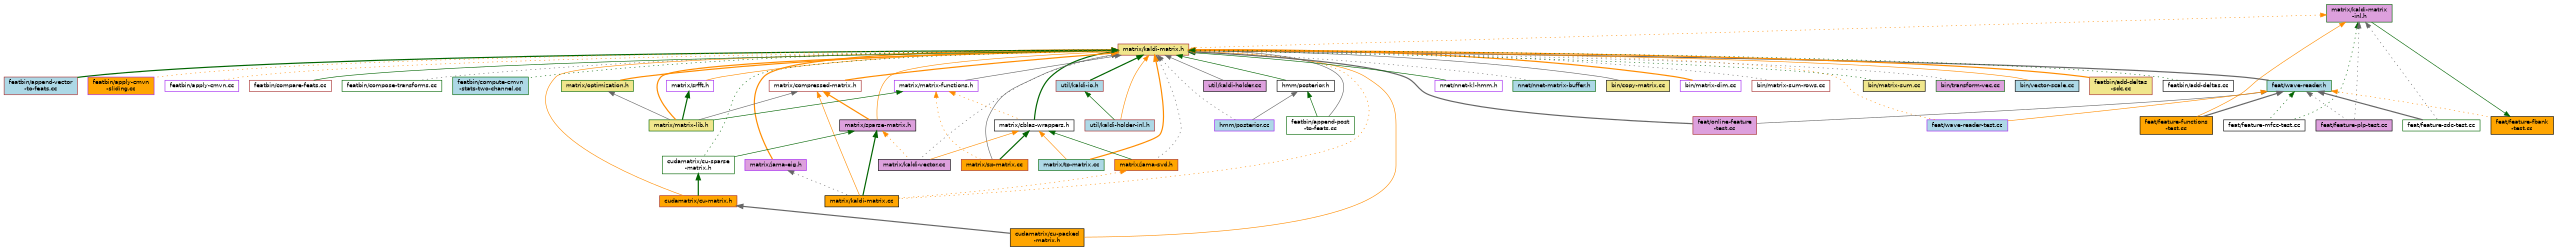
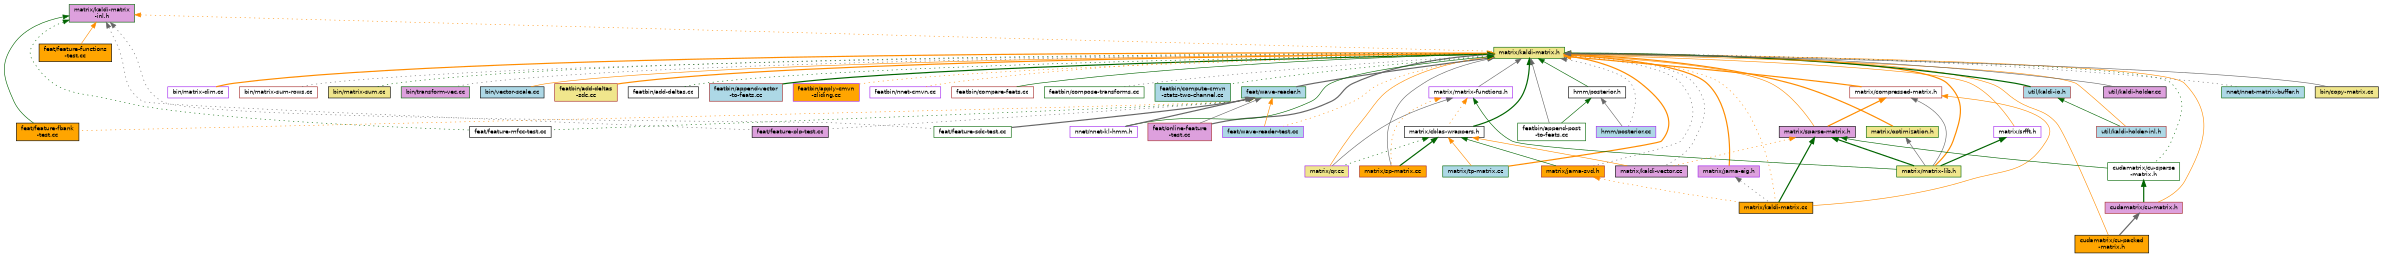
(1153, 50) -> (1529, 53)
(2438, 68) -> (6, 59)
(202, 86) -> (905, 92)
(2240, 105) -> (1186, 113)
none -> (1876, 153)
none -> (1327, 171)
(698, 201) -> (2144, 208)
